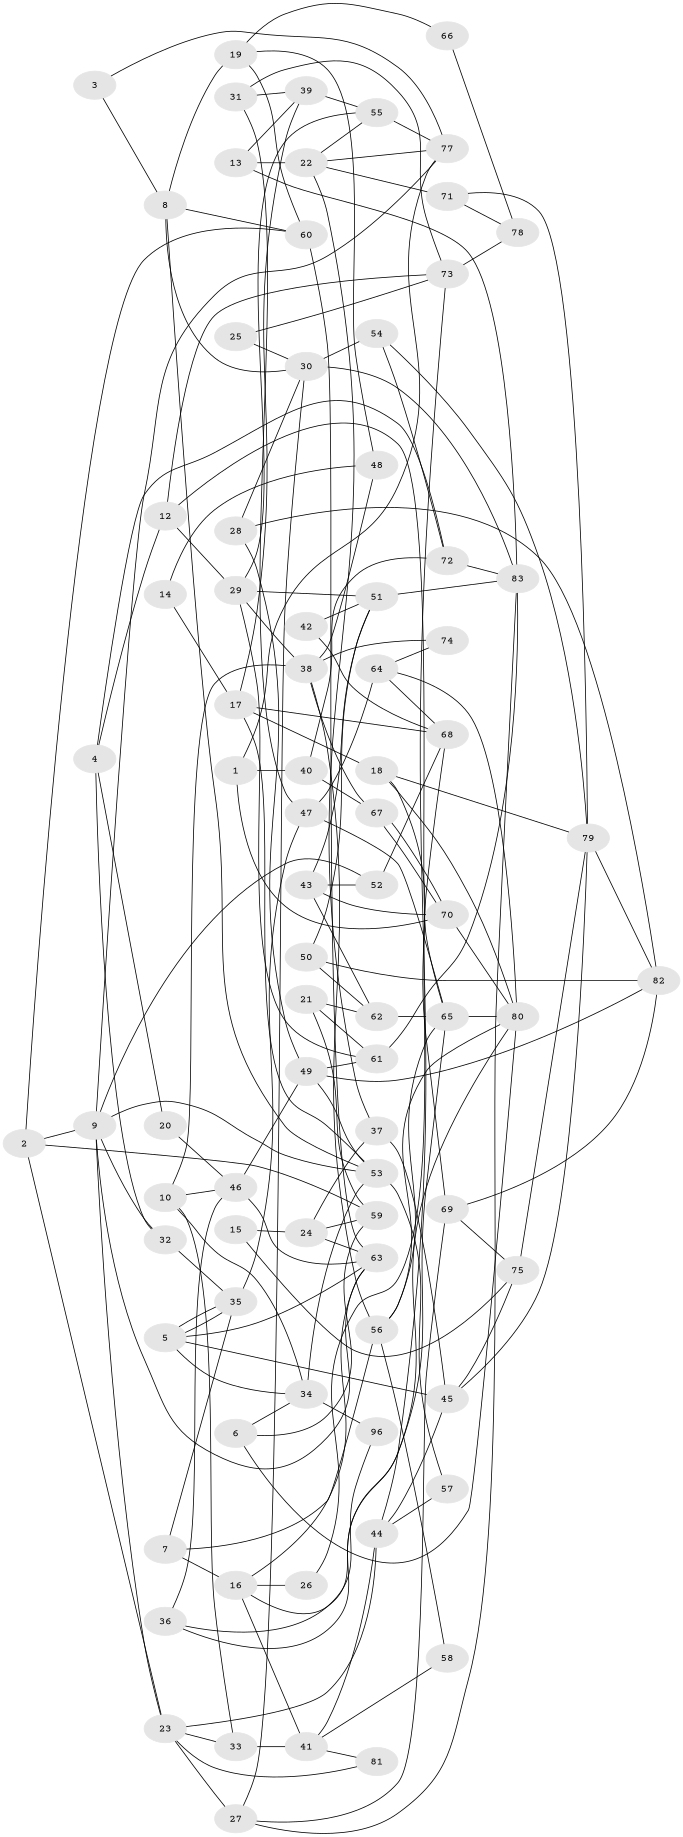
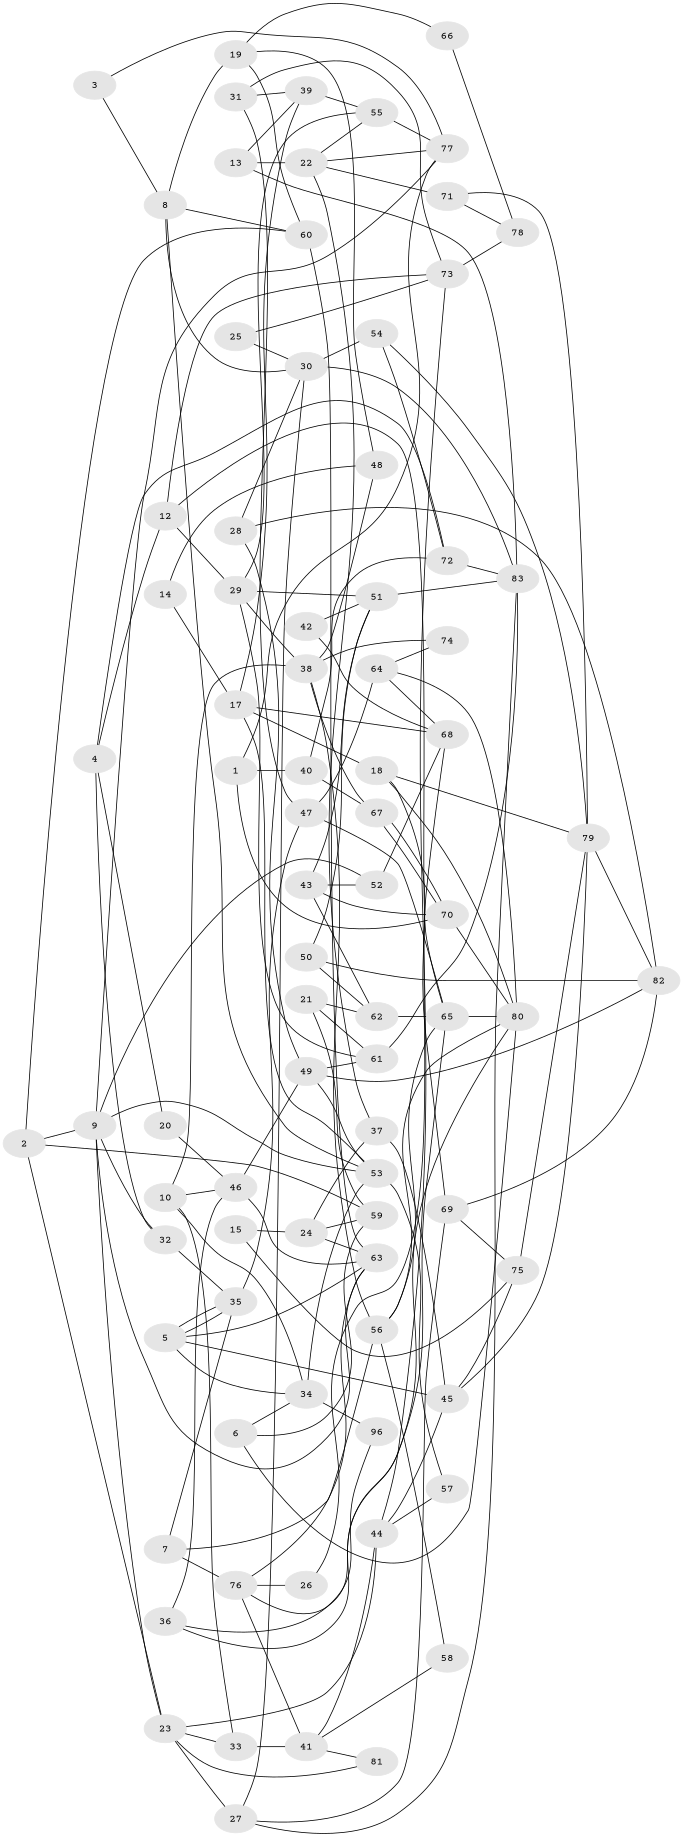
(236, 1585) -> (236, 1585)
